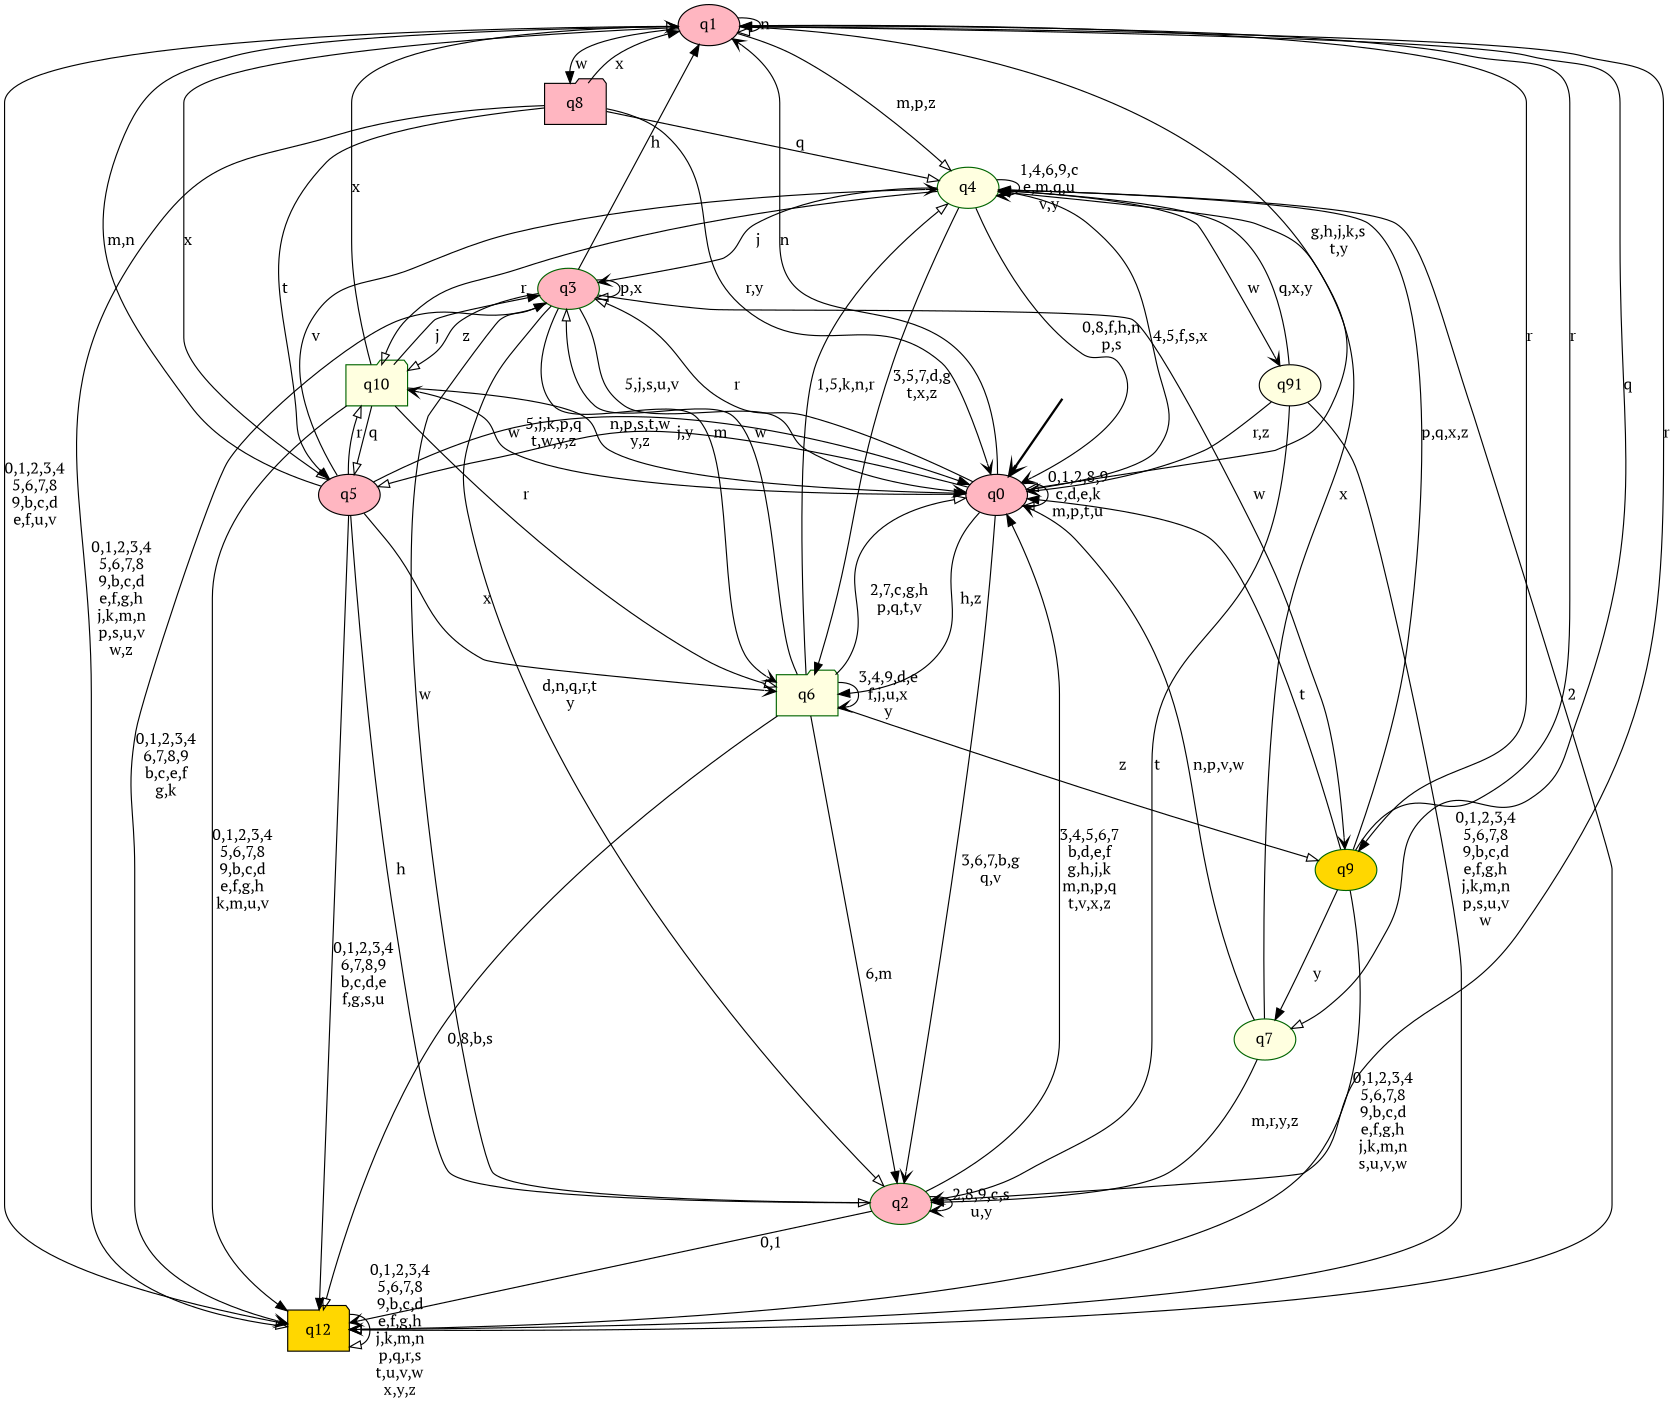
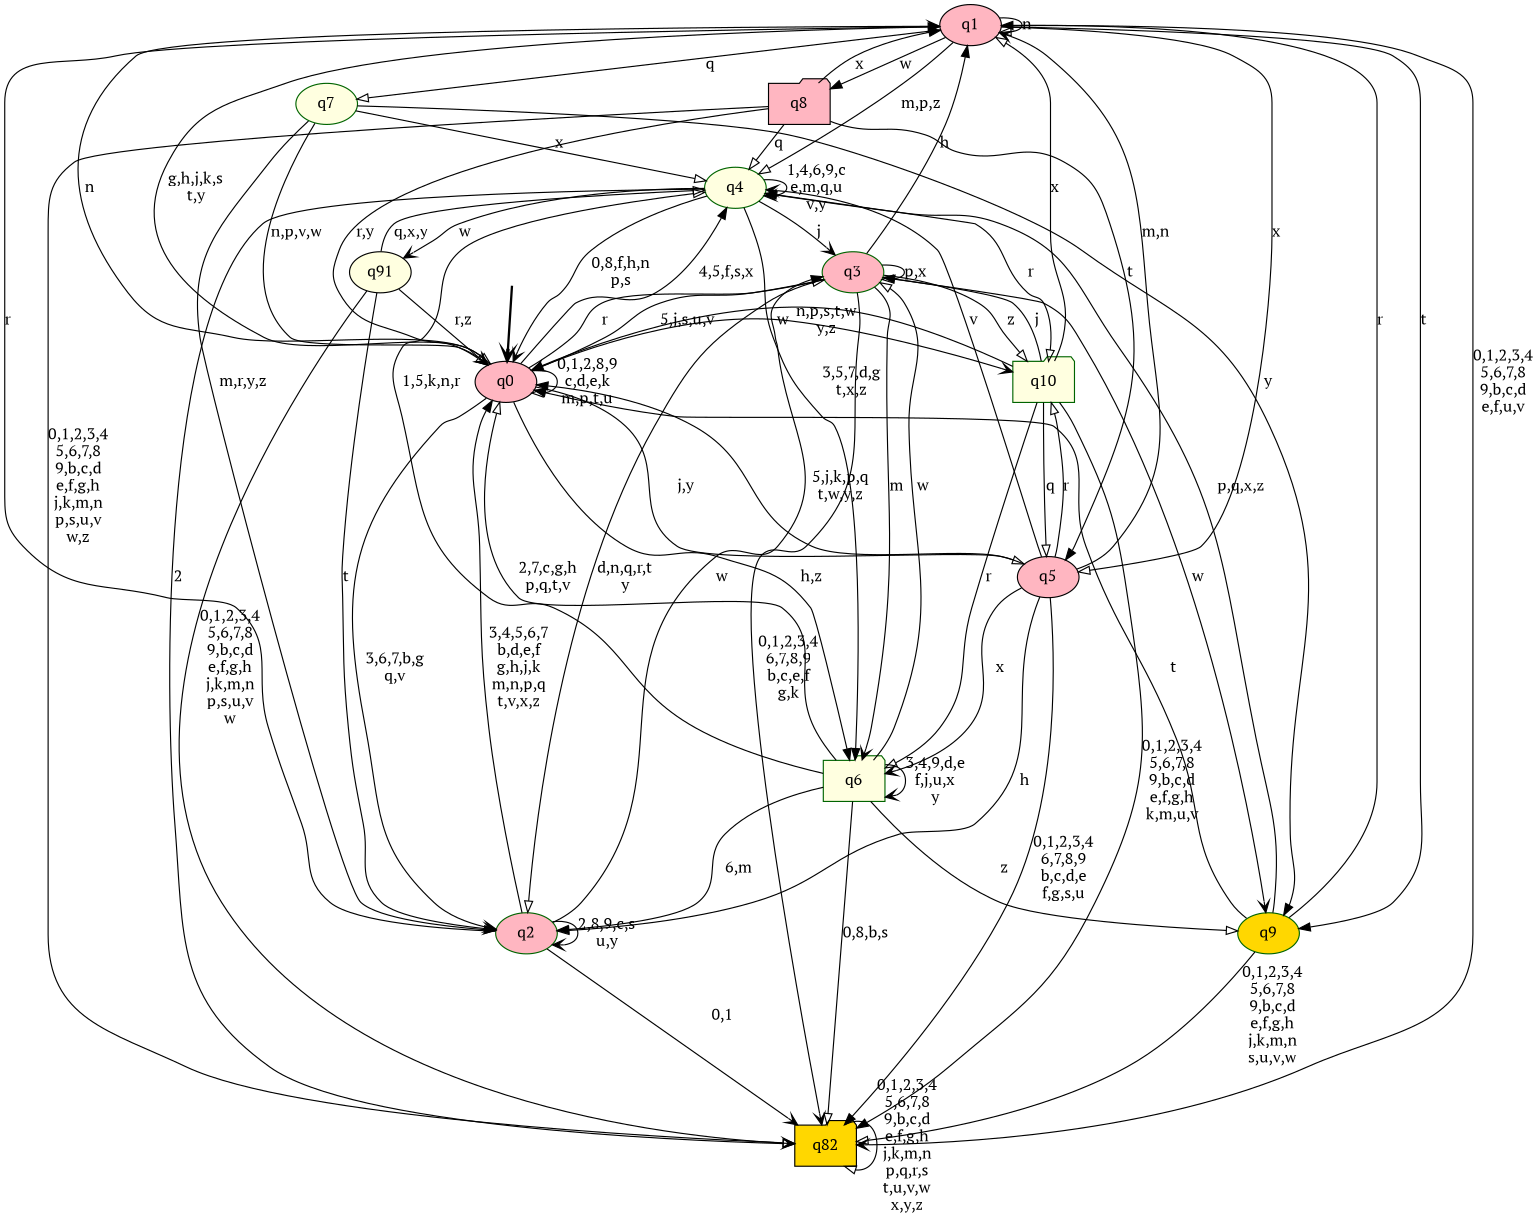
(770, 325) -> (444, 179)
(1530, 337) -> (1424, 320)
(1310, 950) -> (1082, 250)
(319, 1331) -> (826, 1146)
